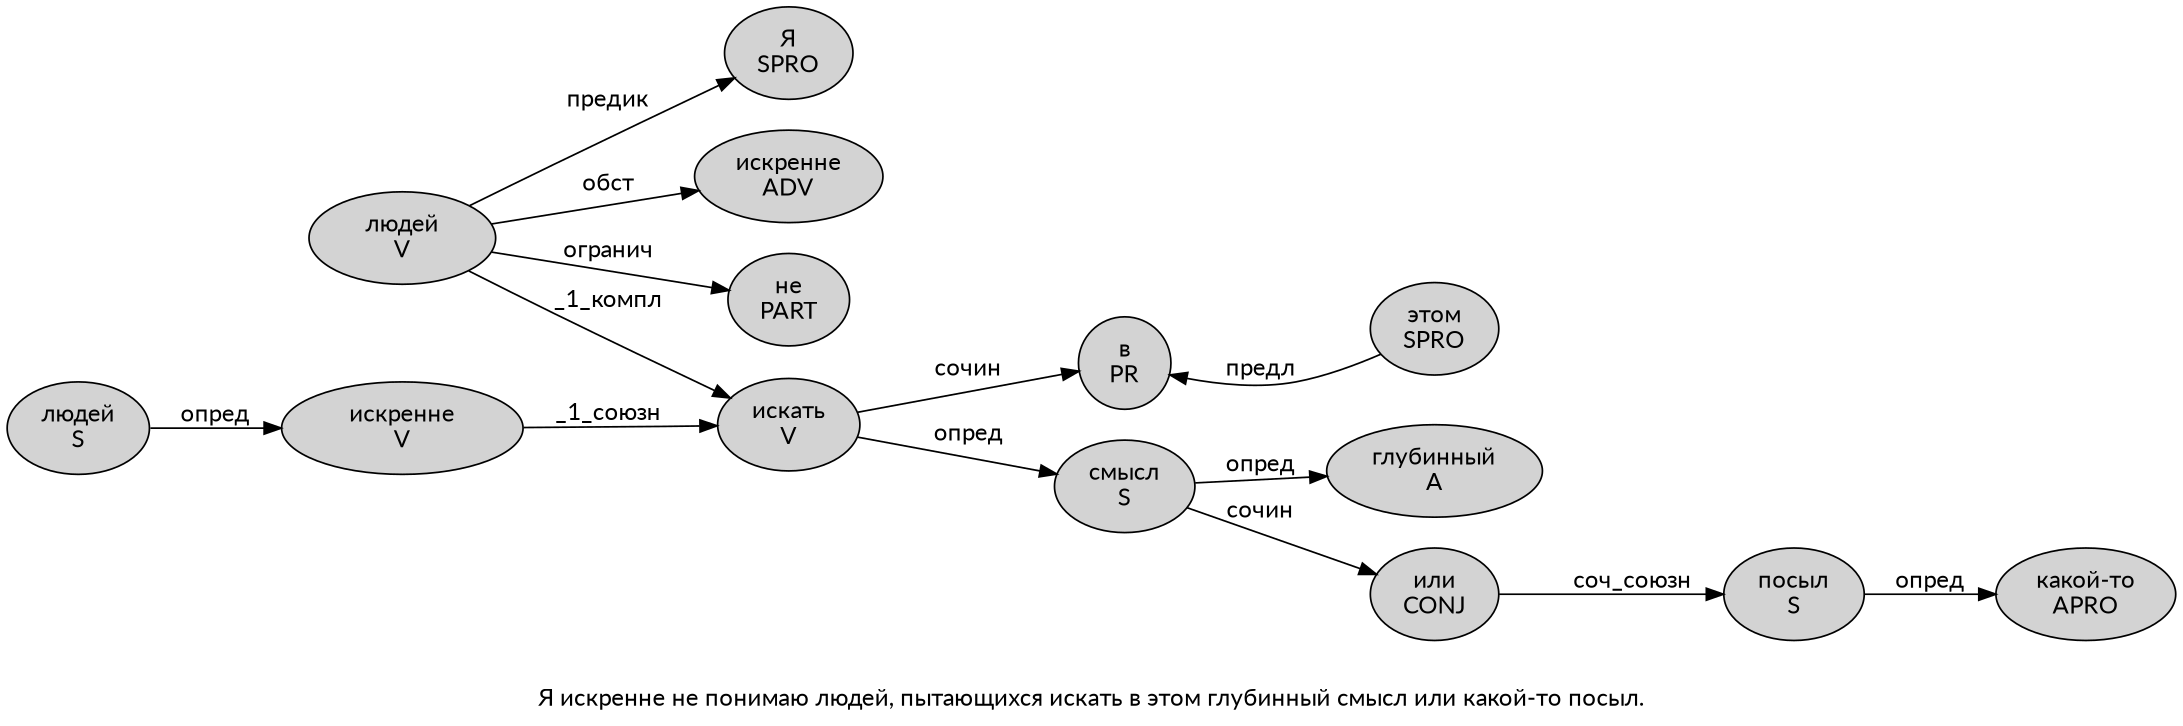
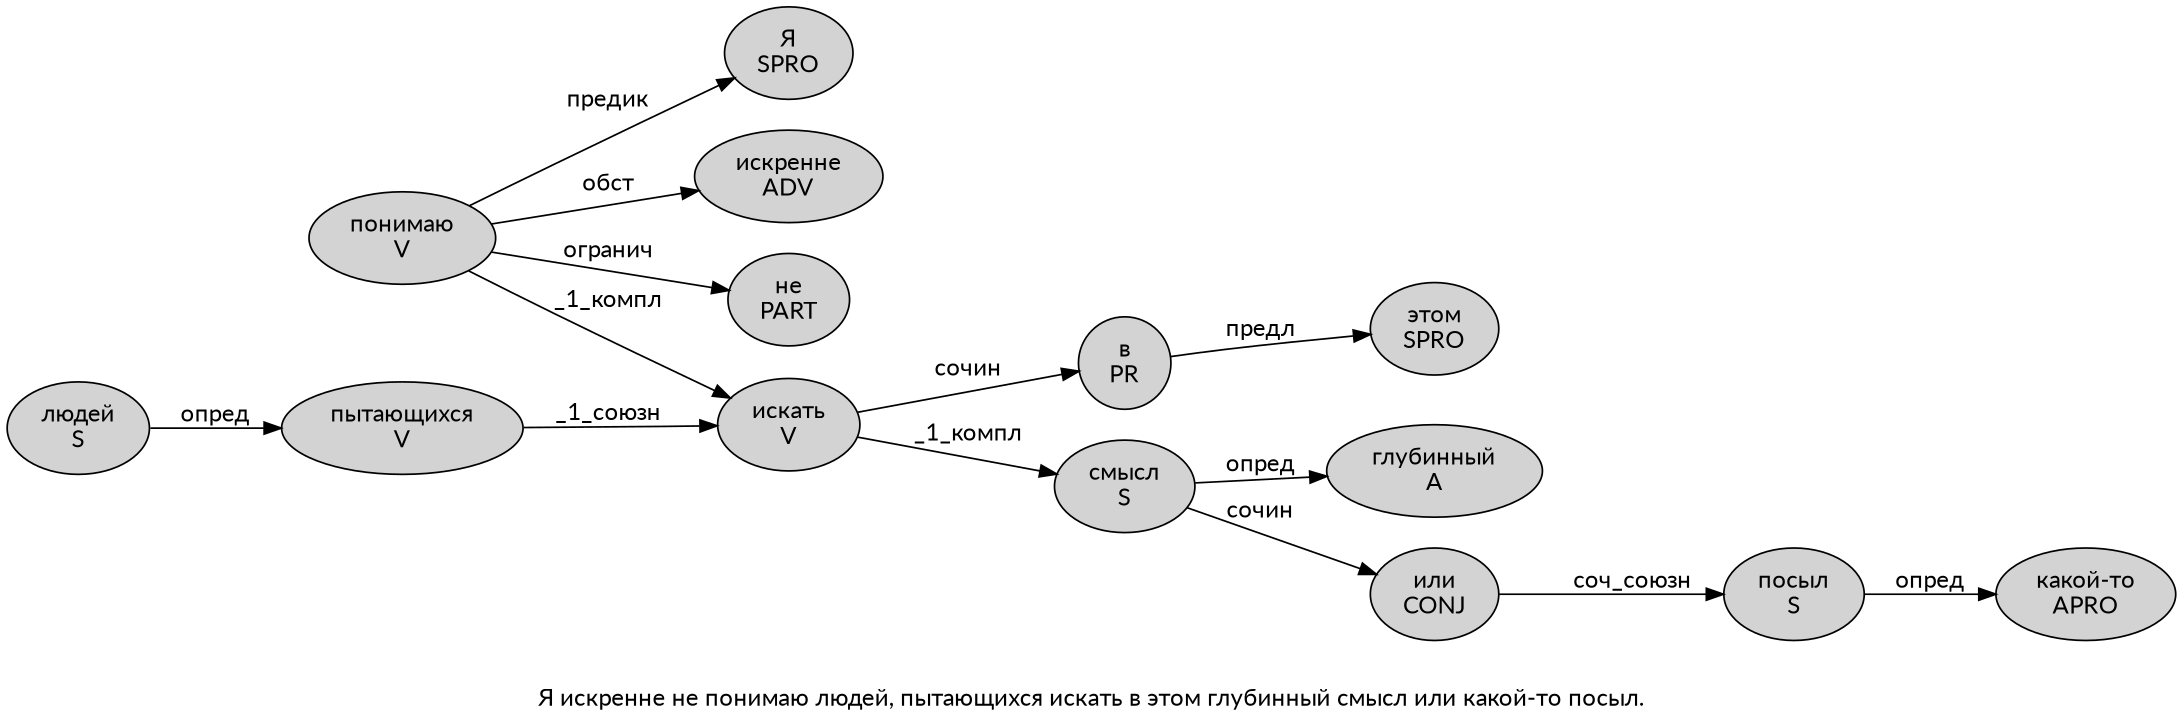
(402, 238) -> (402, 238)
(1286, 383) -> (1262, 345)
(402, 428) -> (402, 428)
(969, 434) -> (969, 434)
